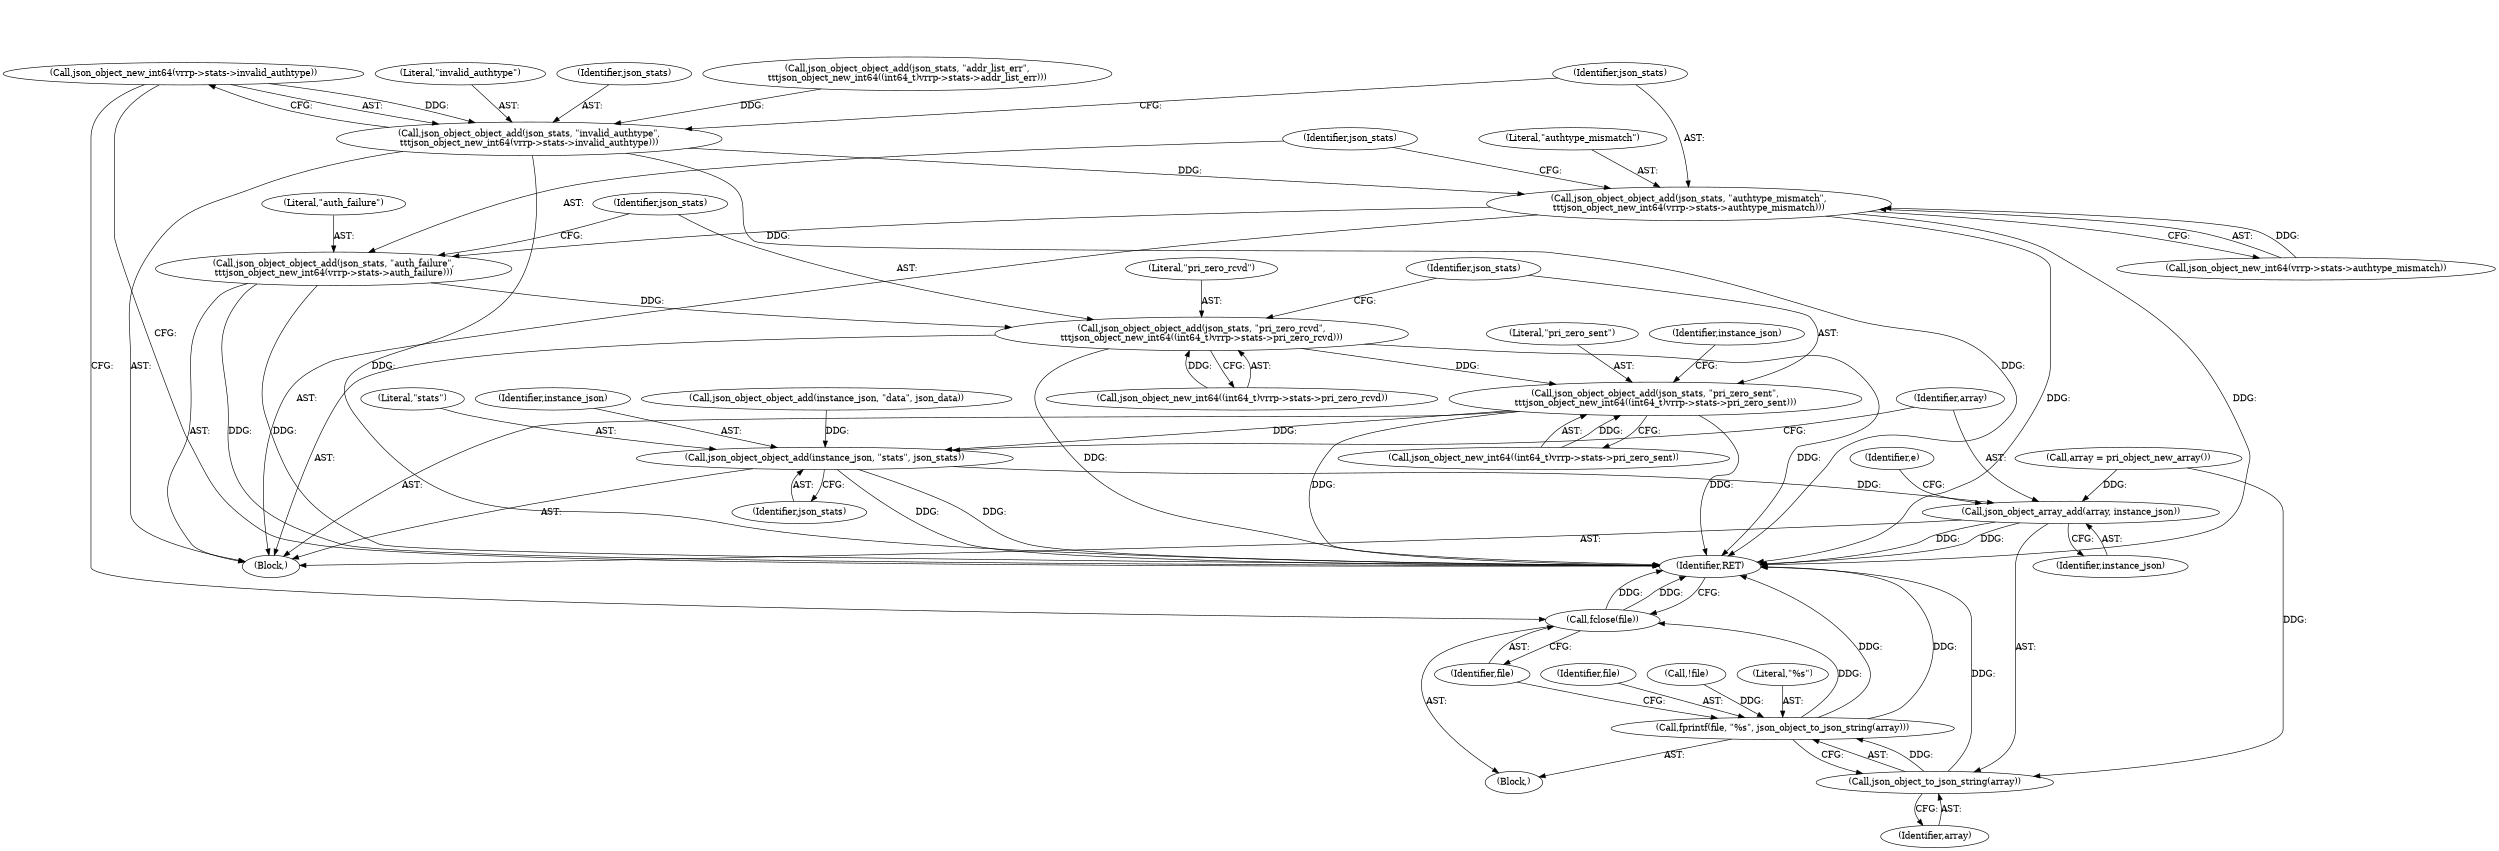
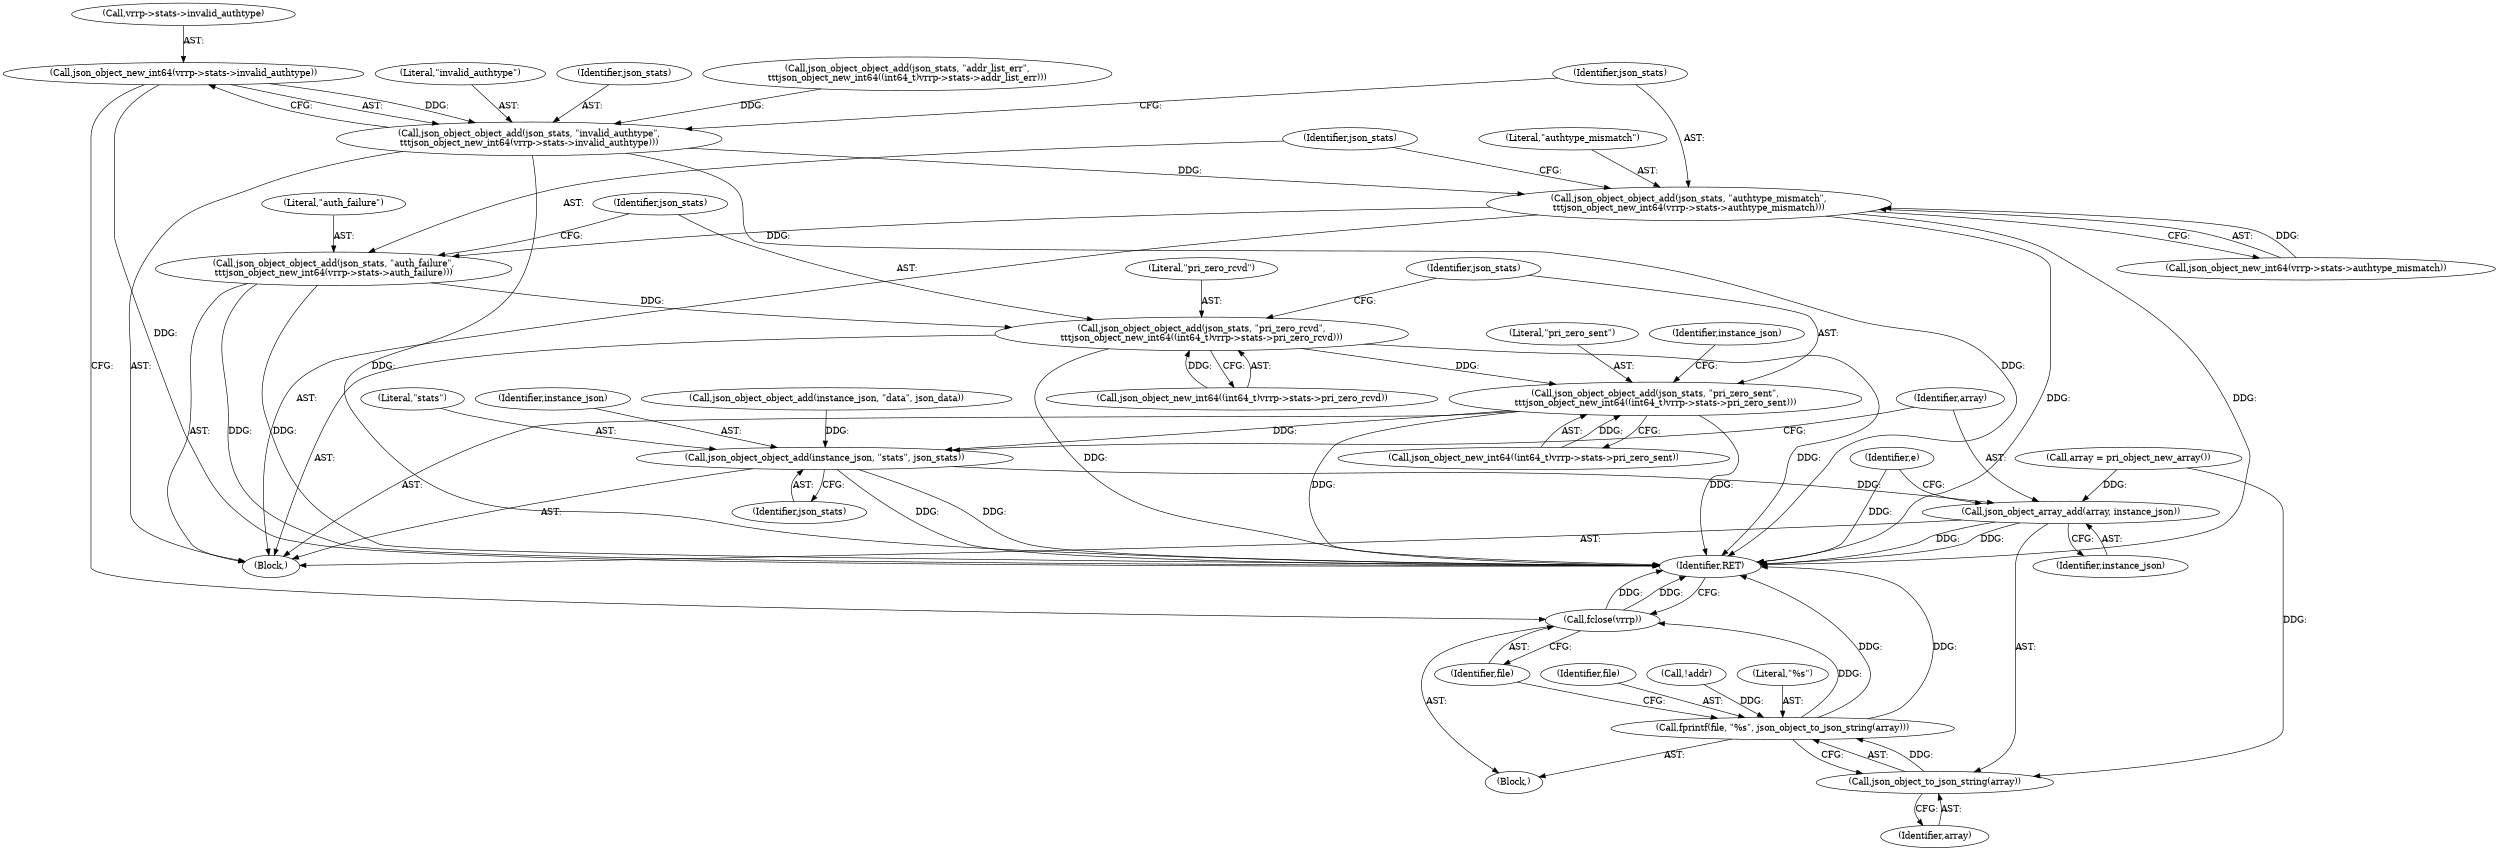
none -> (183, 14)
(167, 334) -> (167, 334)
(1953, 597) -> (1844, 541)
(1603, 620) -> (1603, 620)
(1686, 674) -> (1686, 674)
